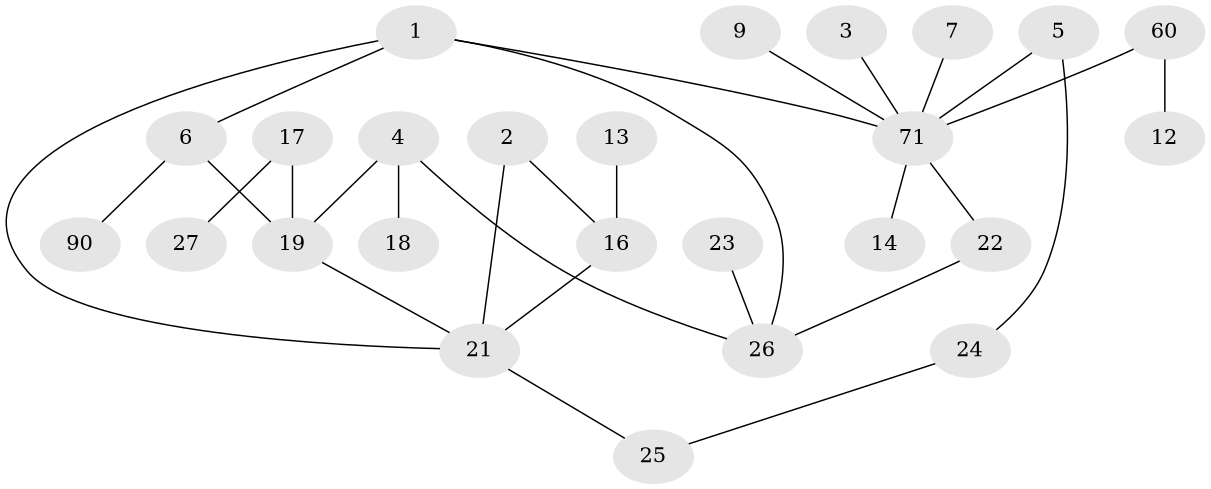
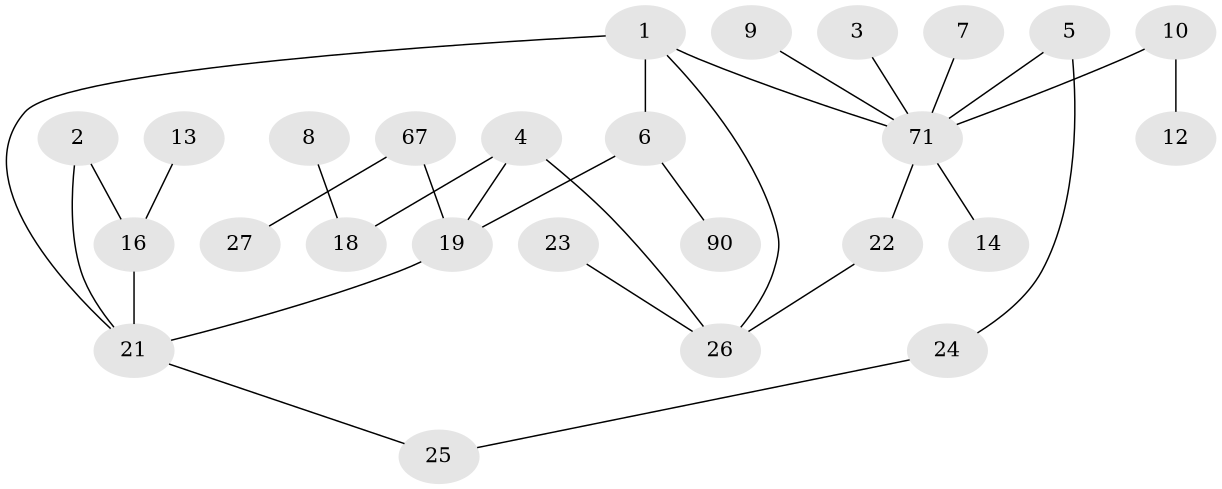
(1165, 32) -> (1176, 32)
(292, 139) -> (415, 139)
none -> (309, 139)
